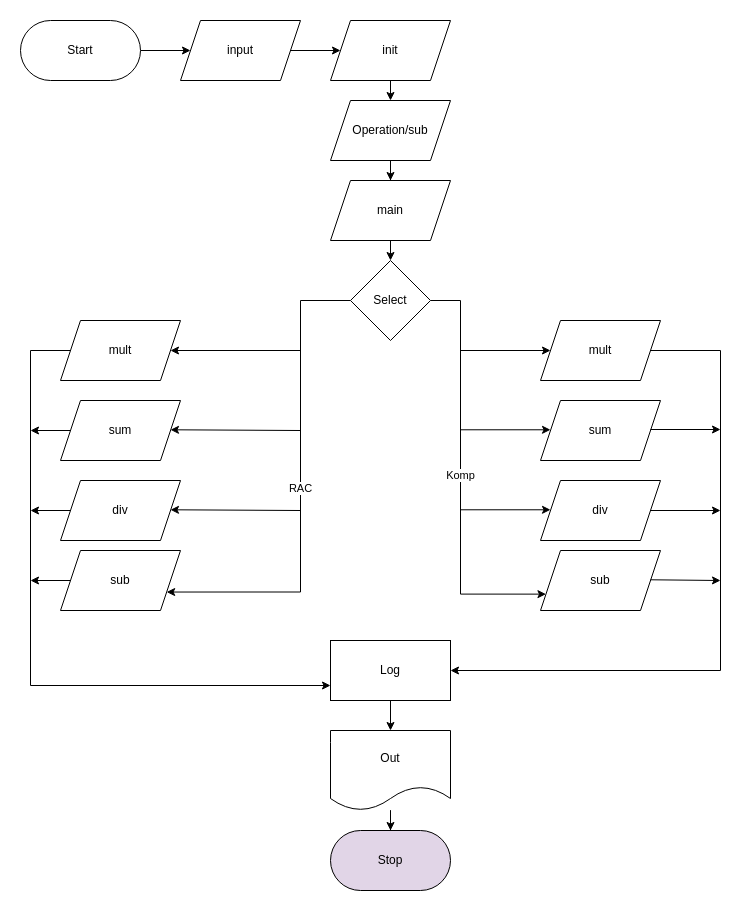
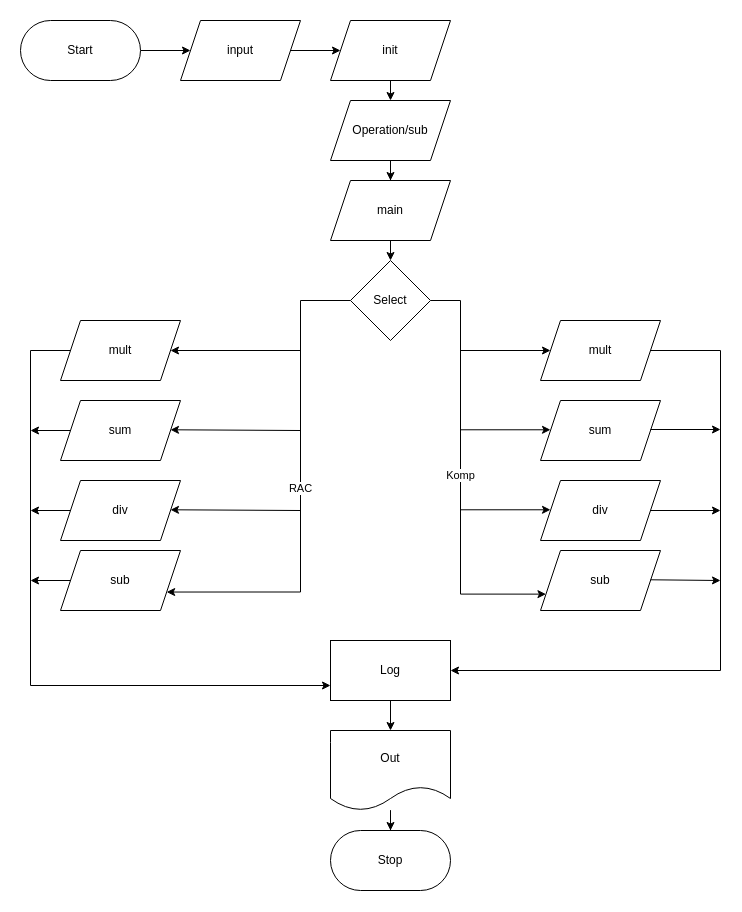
(391, 861) -> (391, 861)
